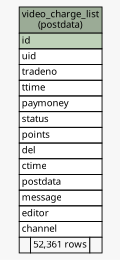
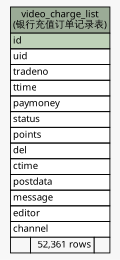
(61, 25) -> (60, 25)
